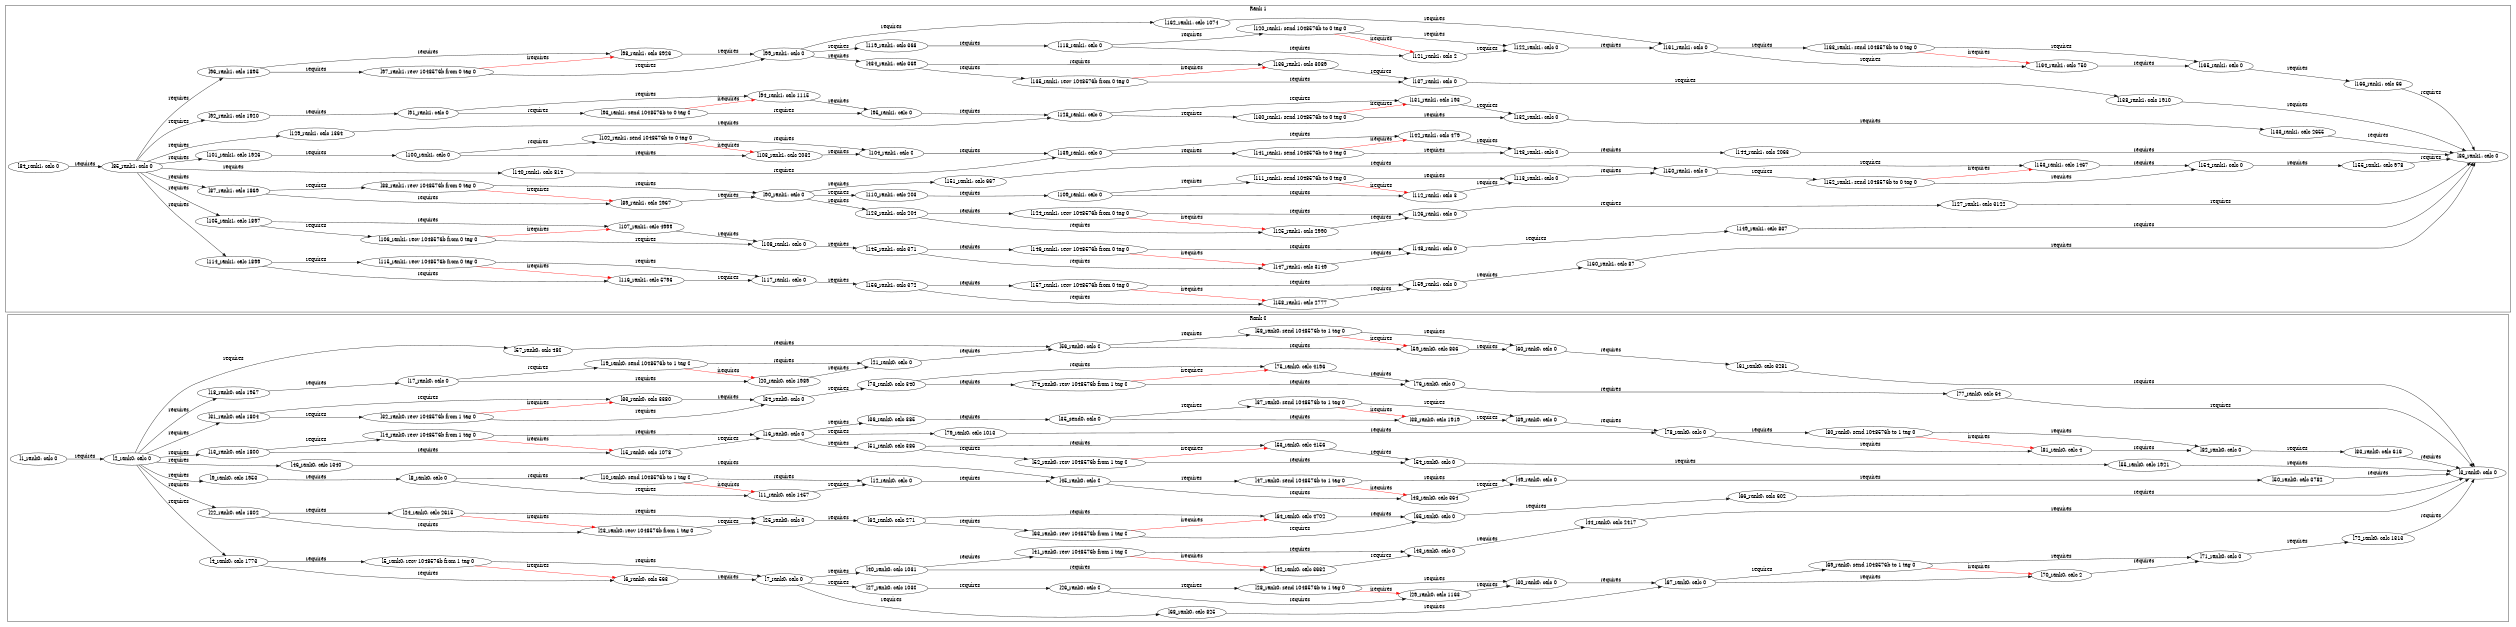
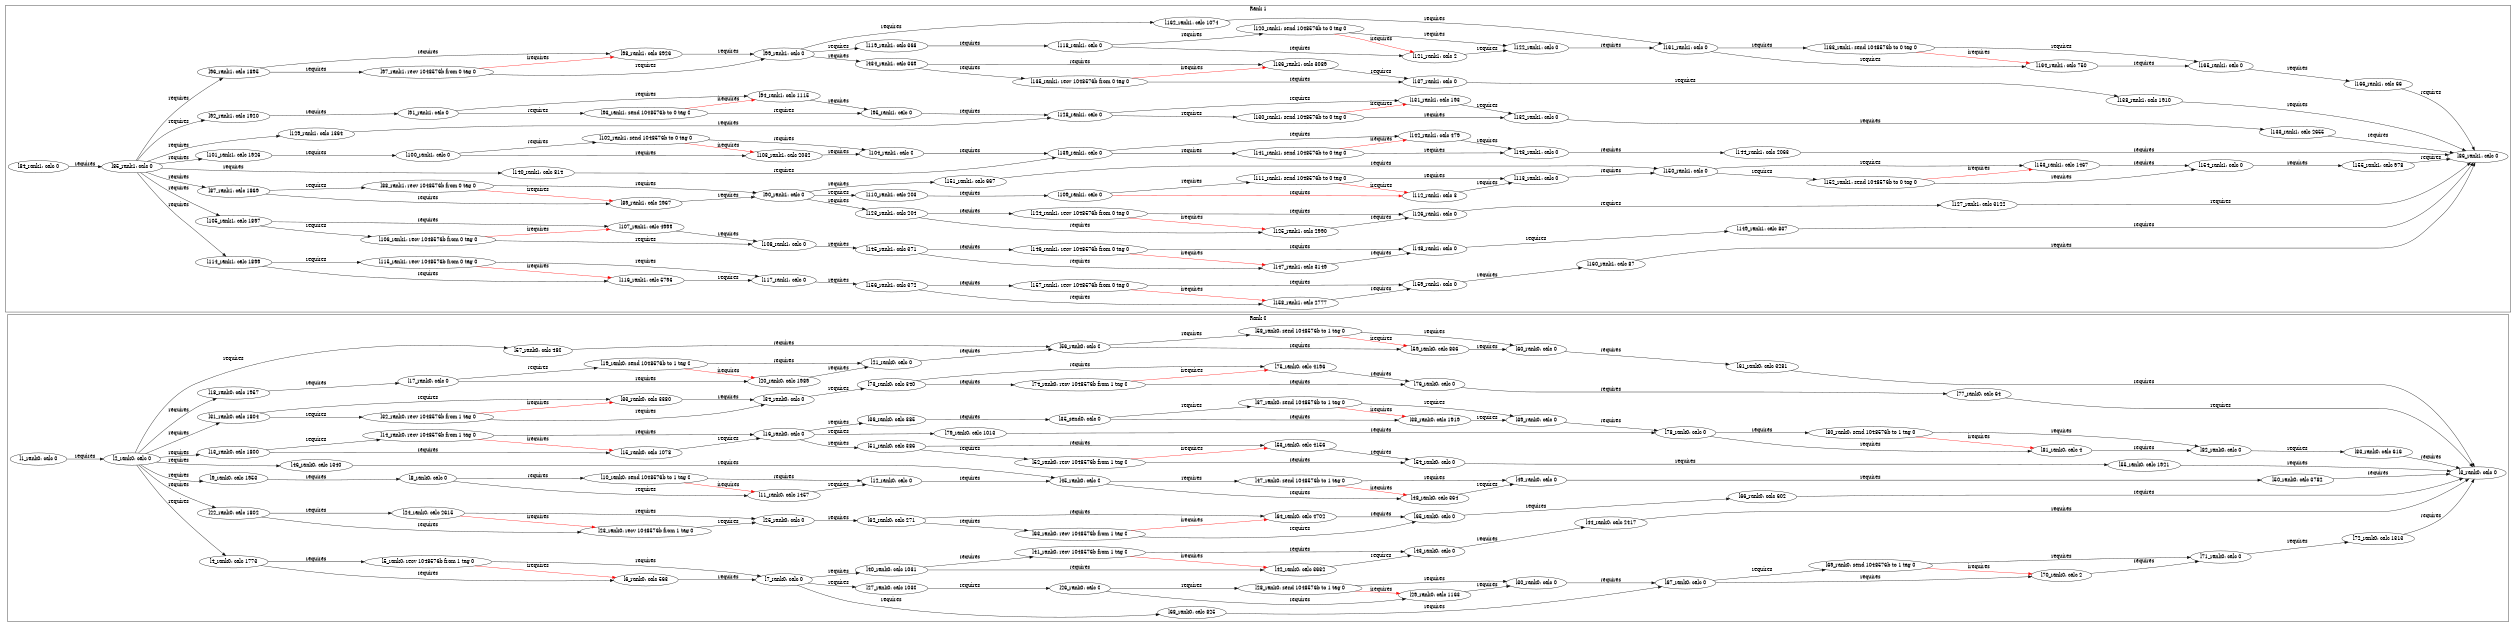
(1256, 196) -> (1256, 196)
